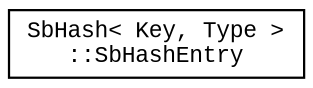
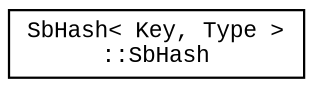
(157, 44) -> (157, 44)
